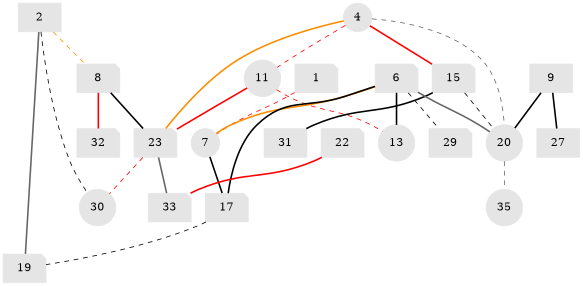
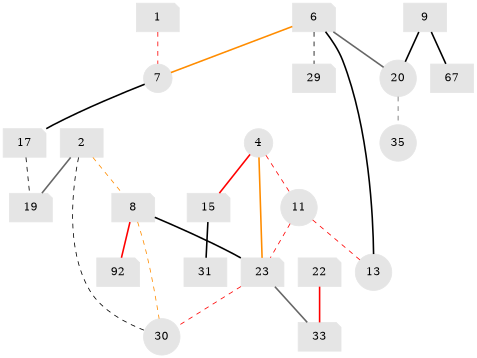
(462, 45) -> none
(212, 108) -> (280, 241)
(479, 111) -> none
(265, 118) -> none
(98, 143) -> (118, 272)
(558, 143) -> (452, 78)
none -> (150, 270)
